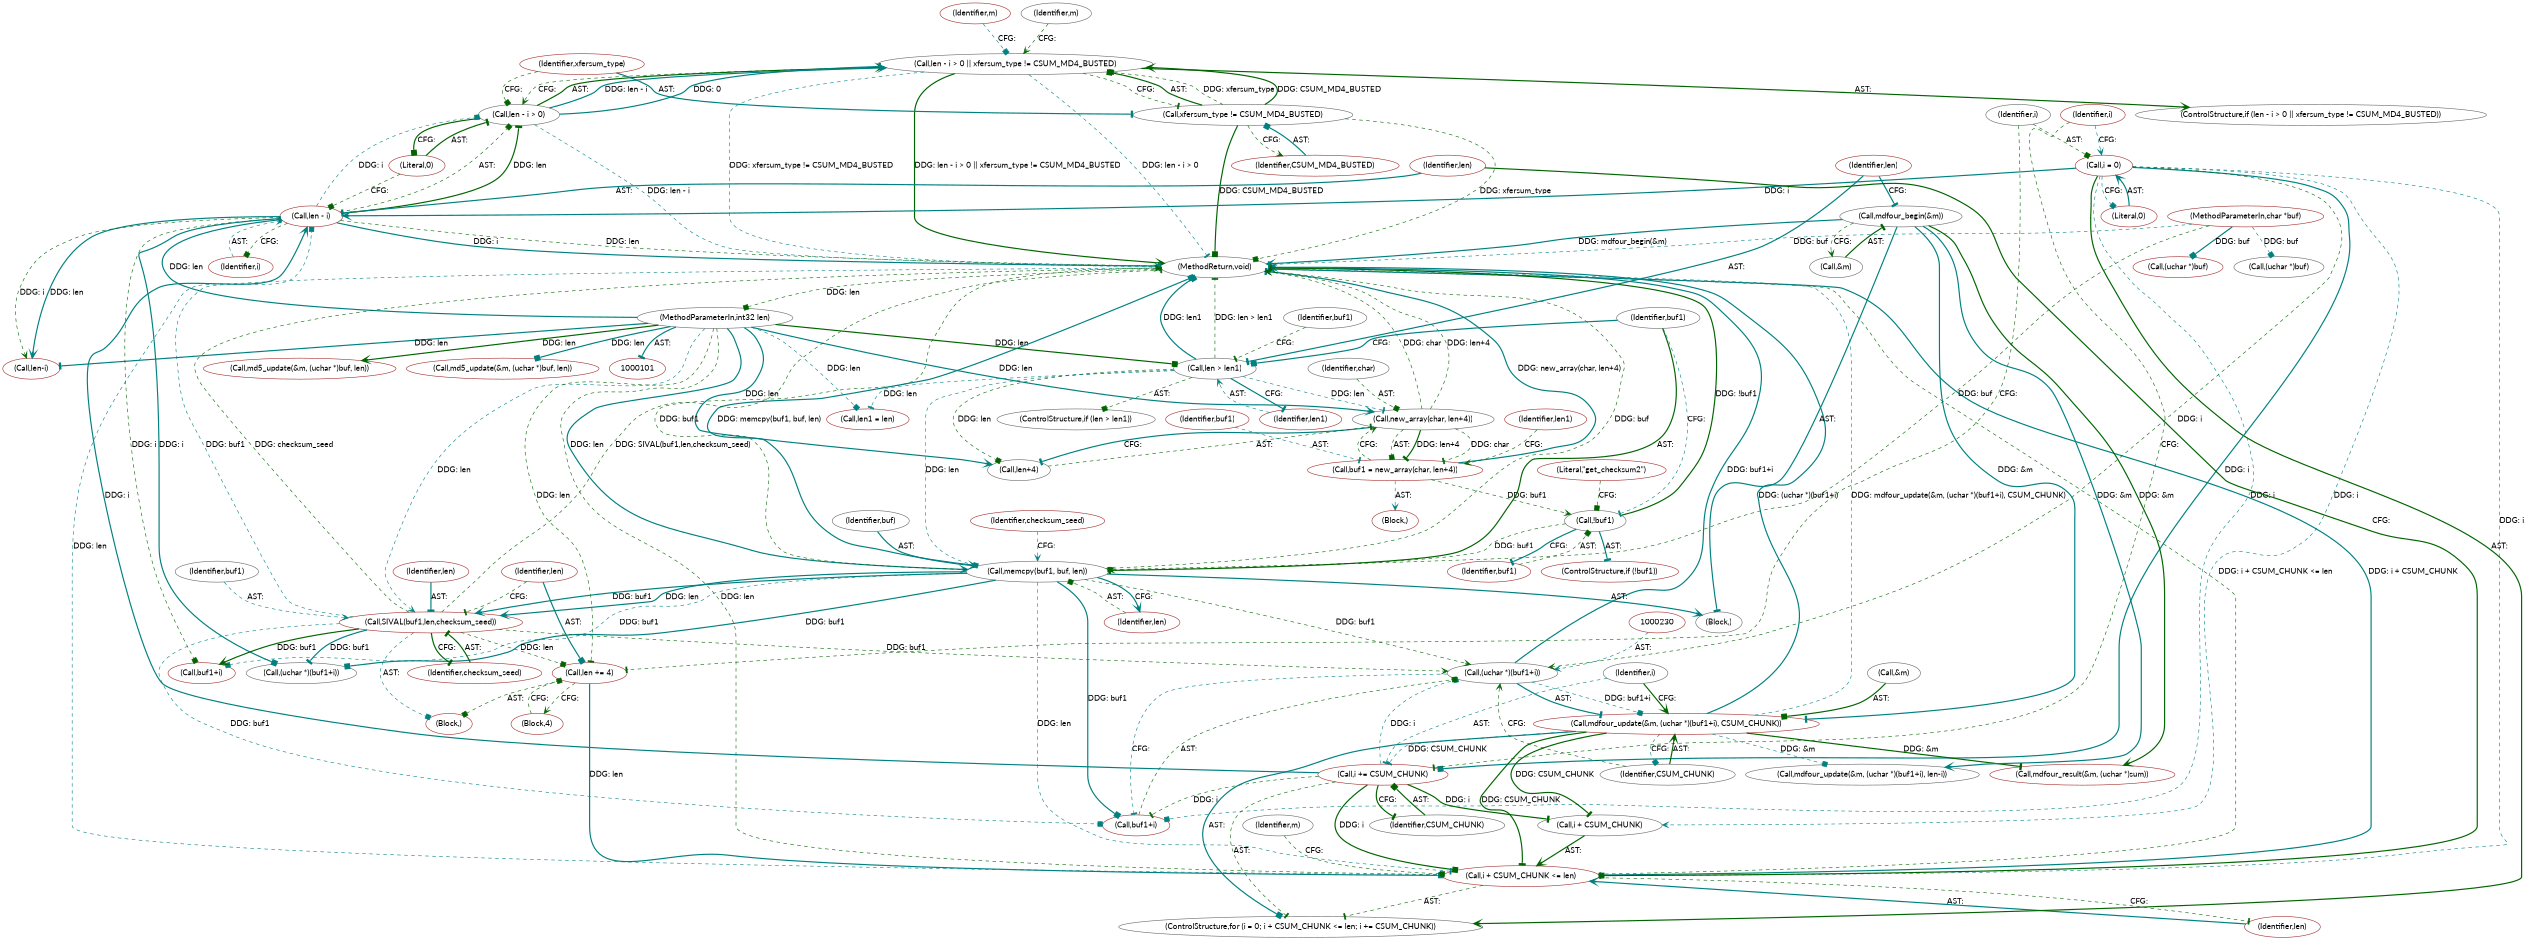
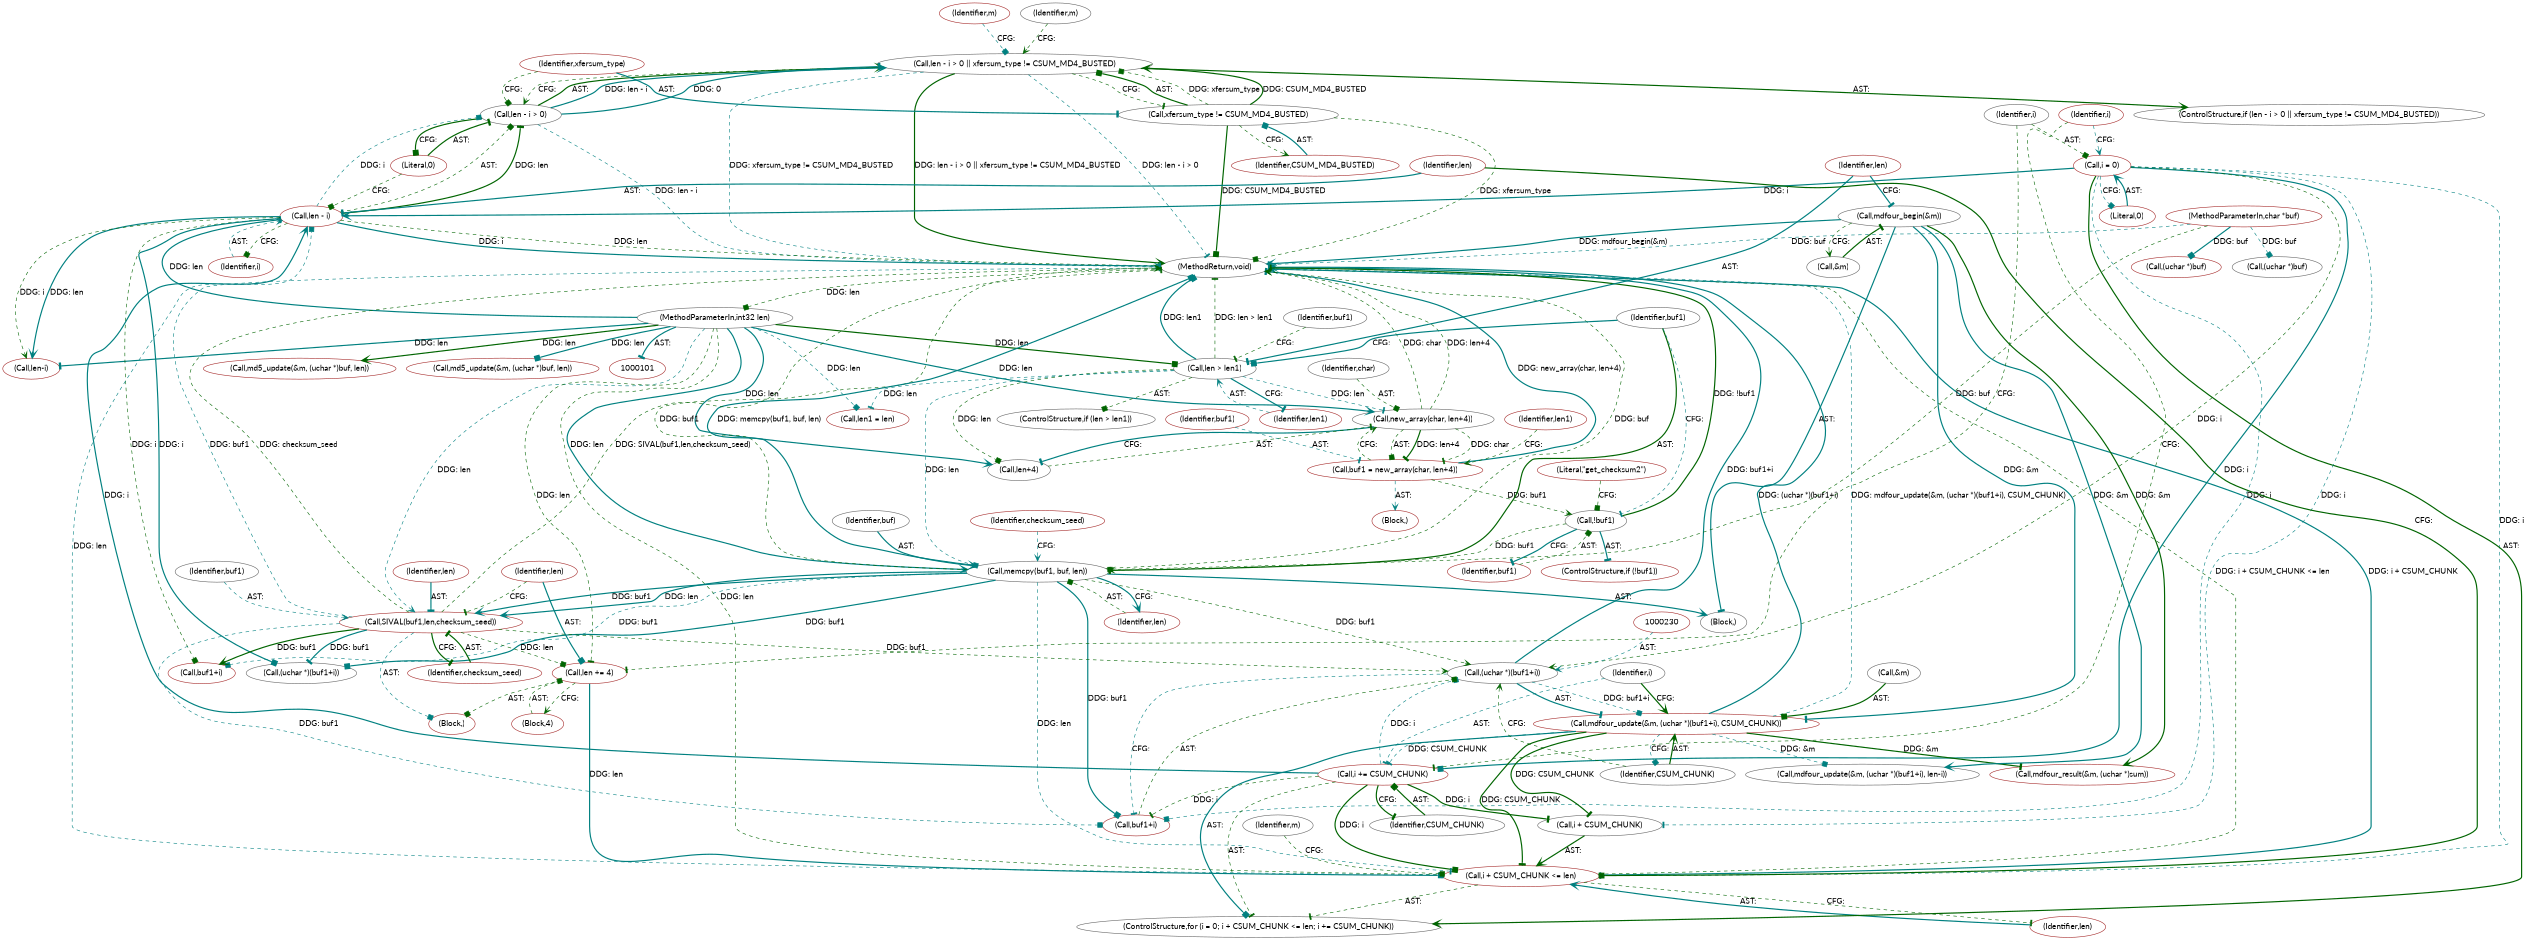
(2205, 603) -> (2205, 621)
(541, 699) -> (541, 699)
